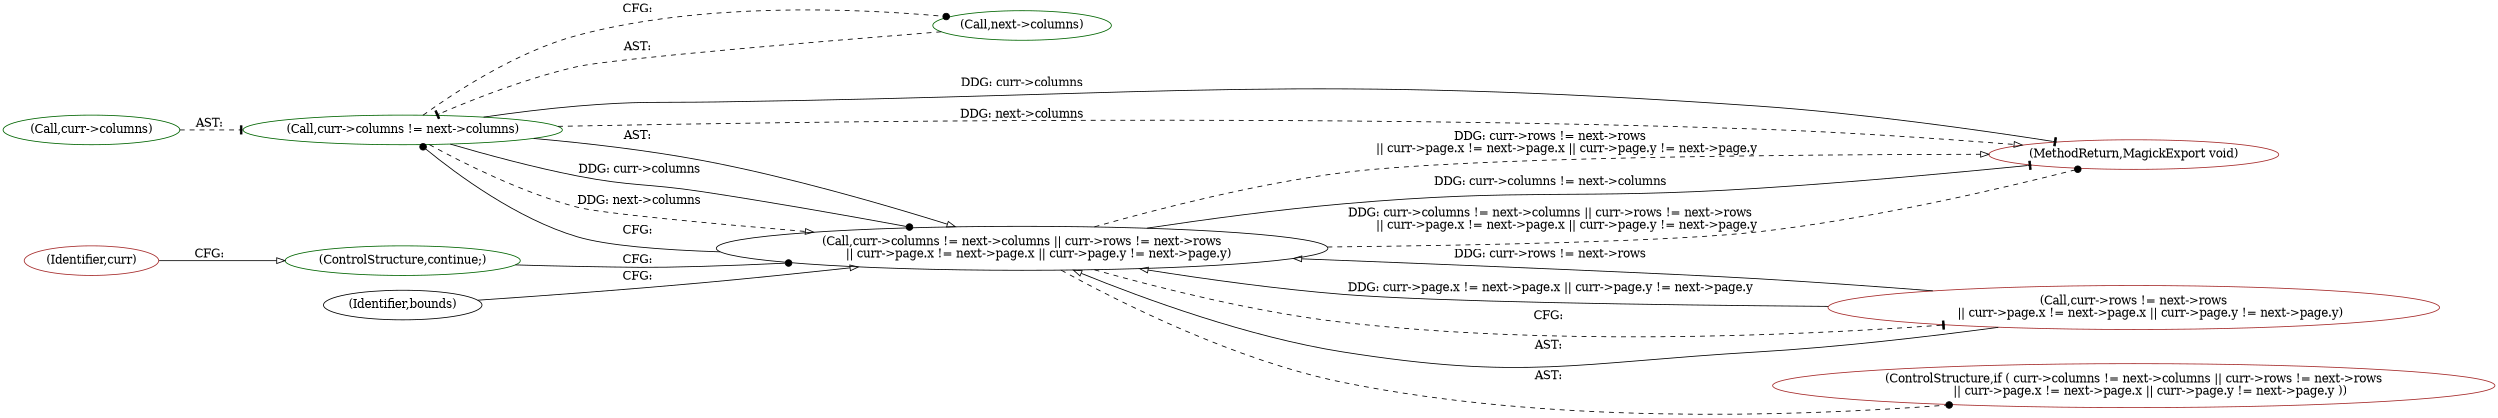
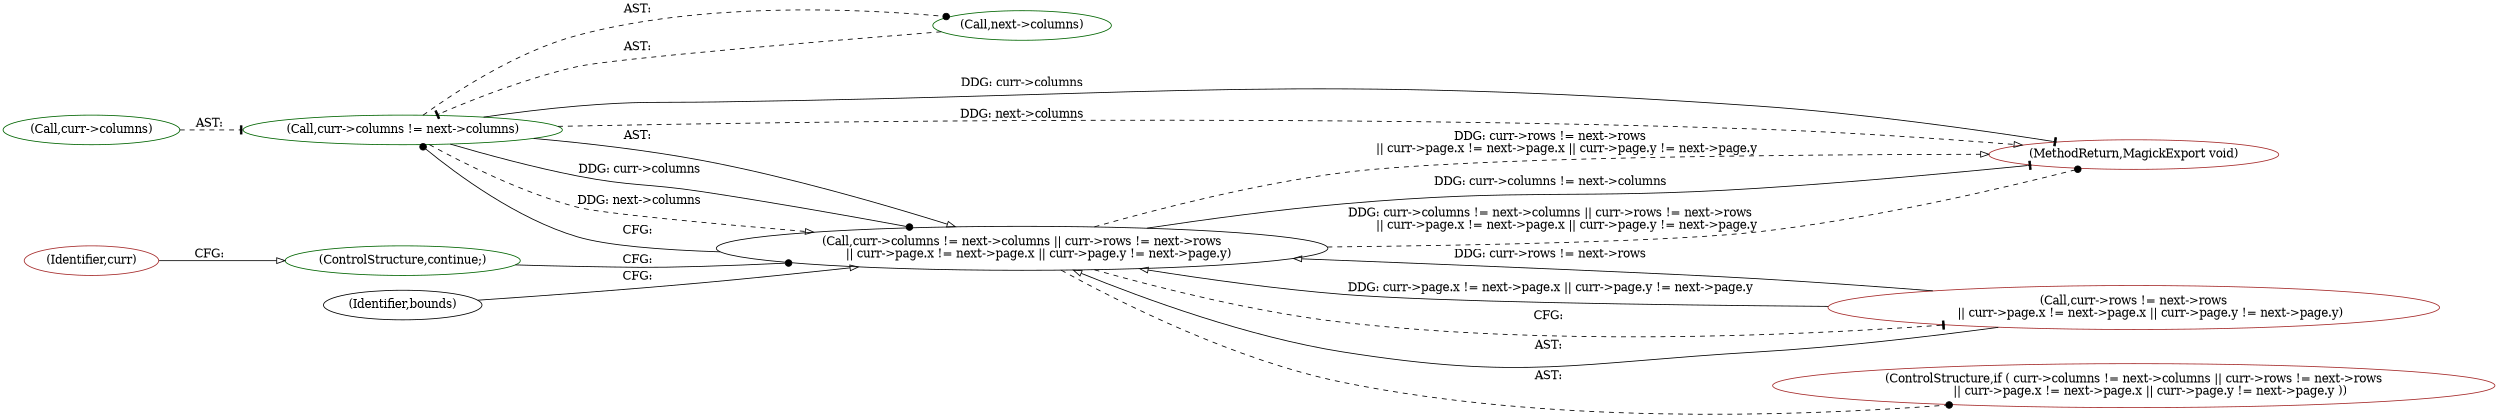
(639, 9) -> (639, 9)
